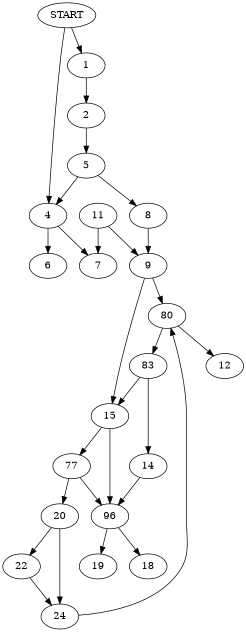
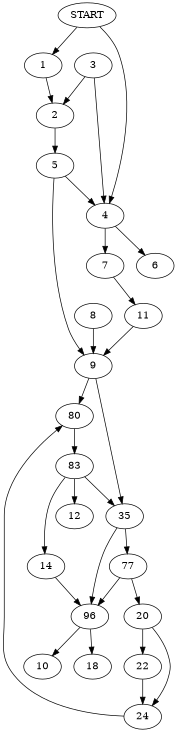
none -> (93, 65)
(114, 188) -> (55, 266)
(98, 237) -> (122, 288)
(193, 339) -> (75, 488)
(110, 416) -> (125, 516)
(98, 566) -> (43, 667)
